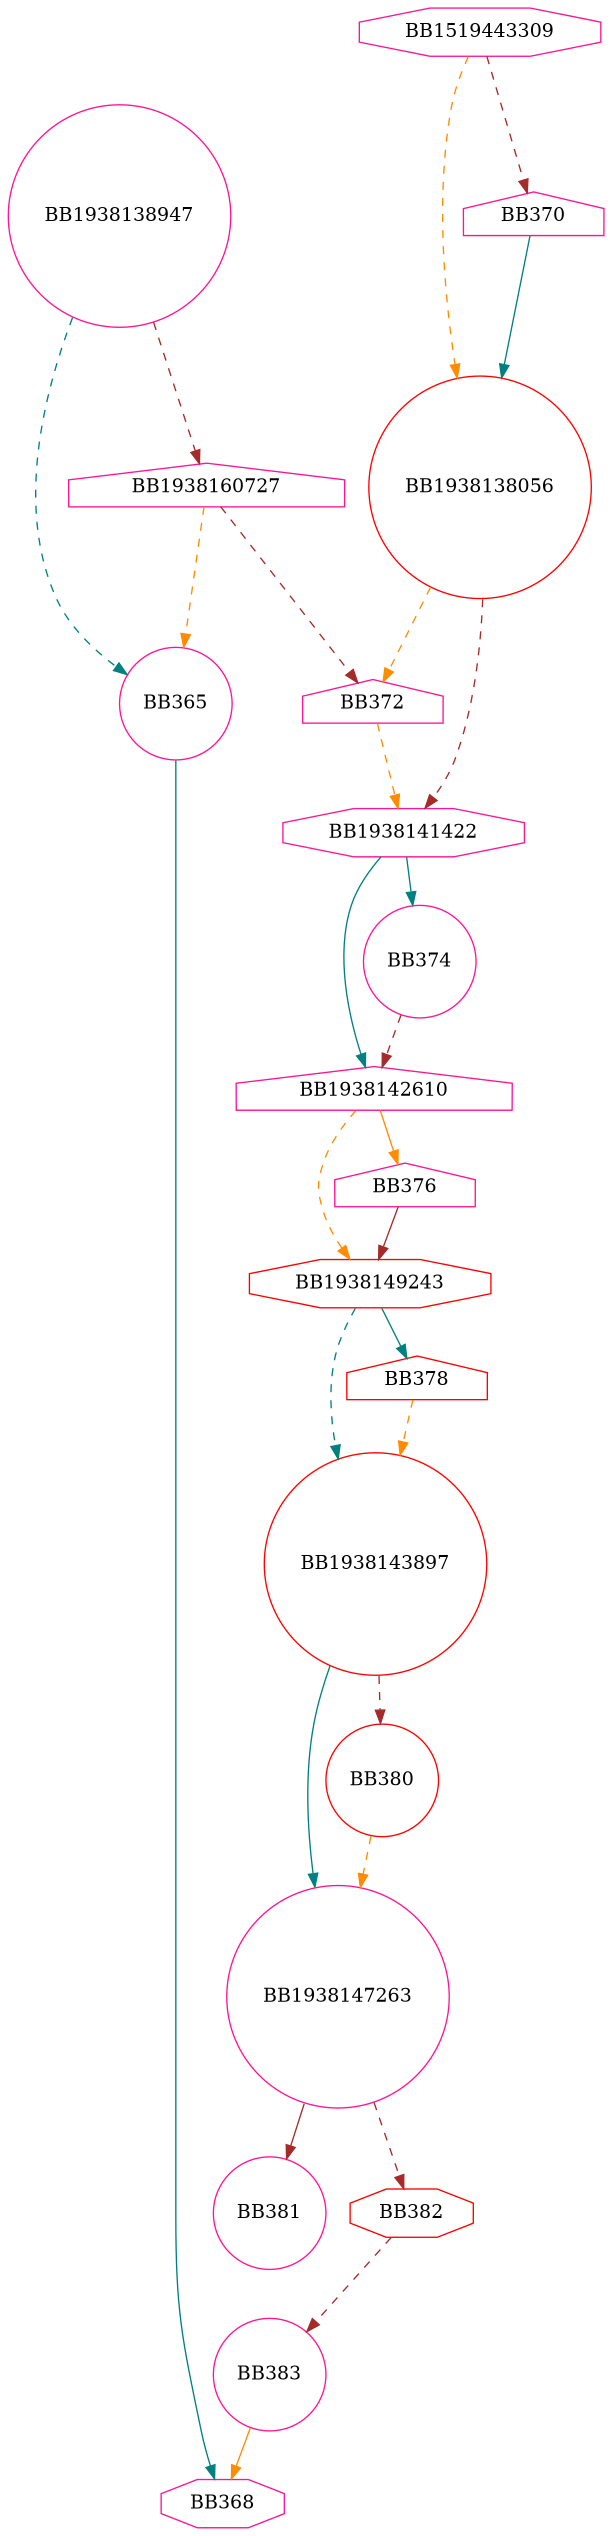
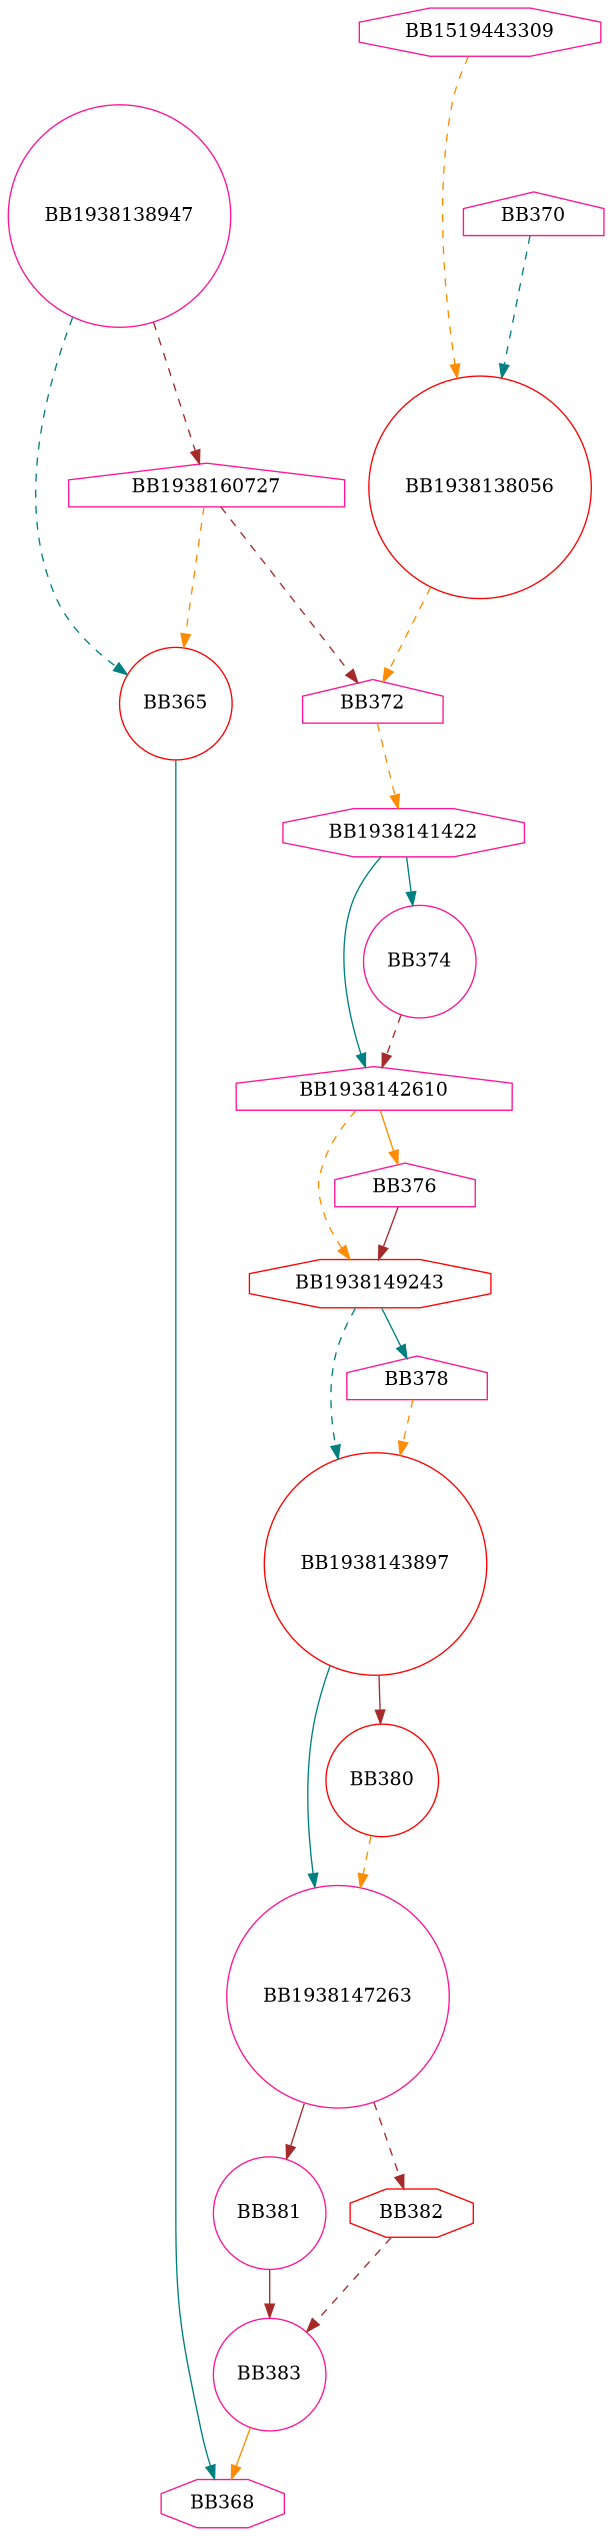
(505, 118) -> none
(517, 300) -> (517, 300)
(471, 702) -> none
(176, 704) -> (176, 704)
(417, 1380) -> (417, 1380)
(380, 1693) -> (380, 1693)
none -> (270, 2287)
